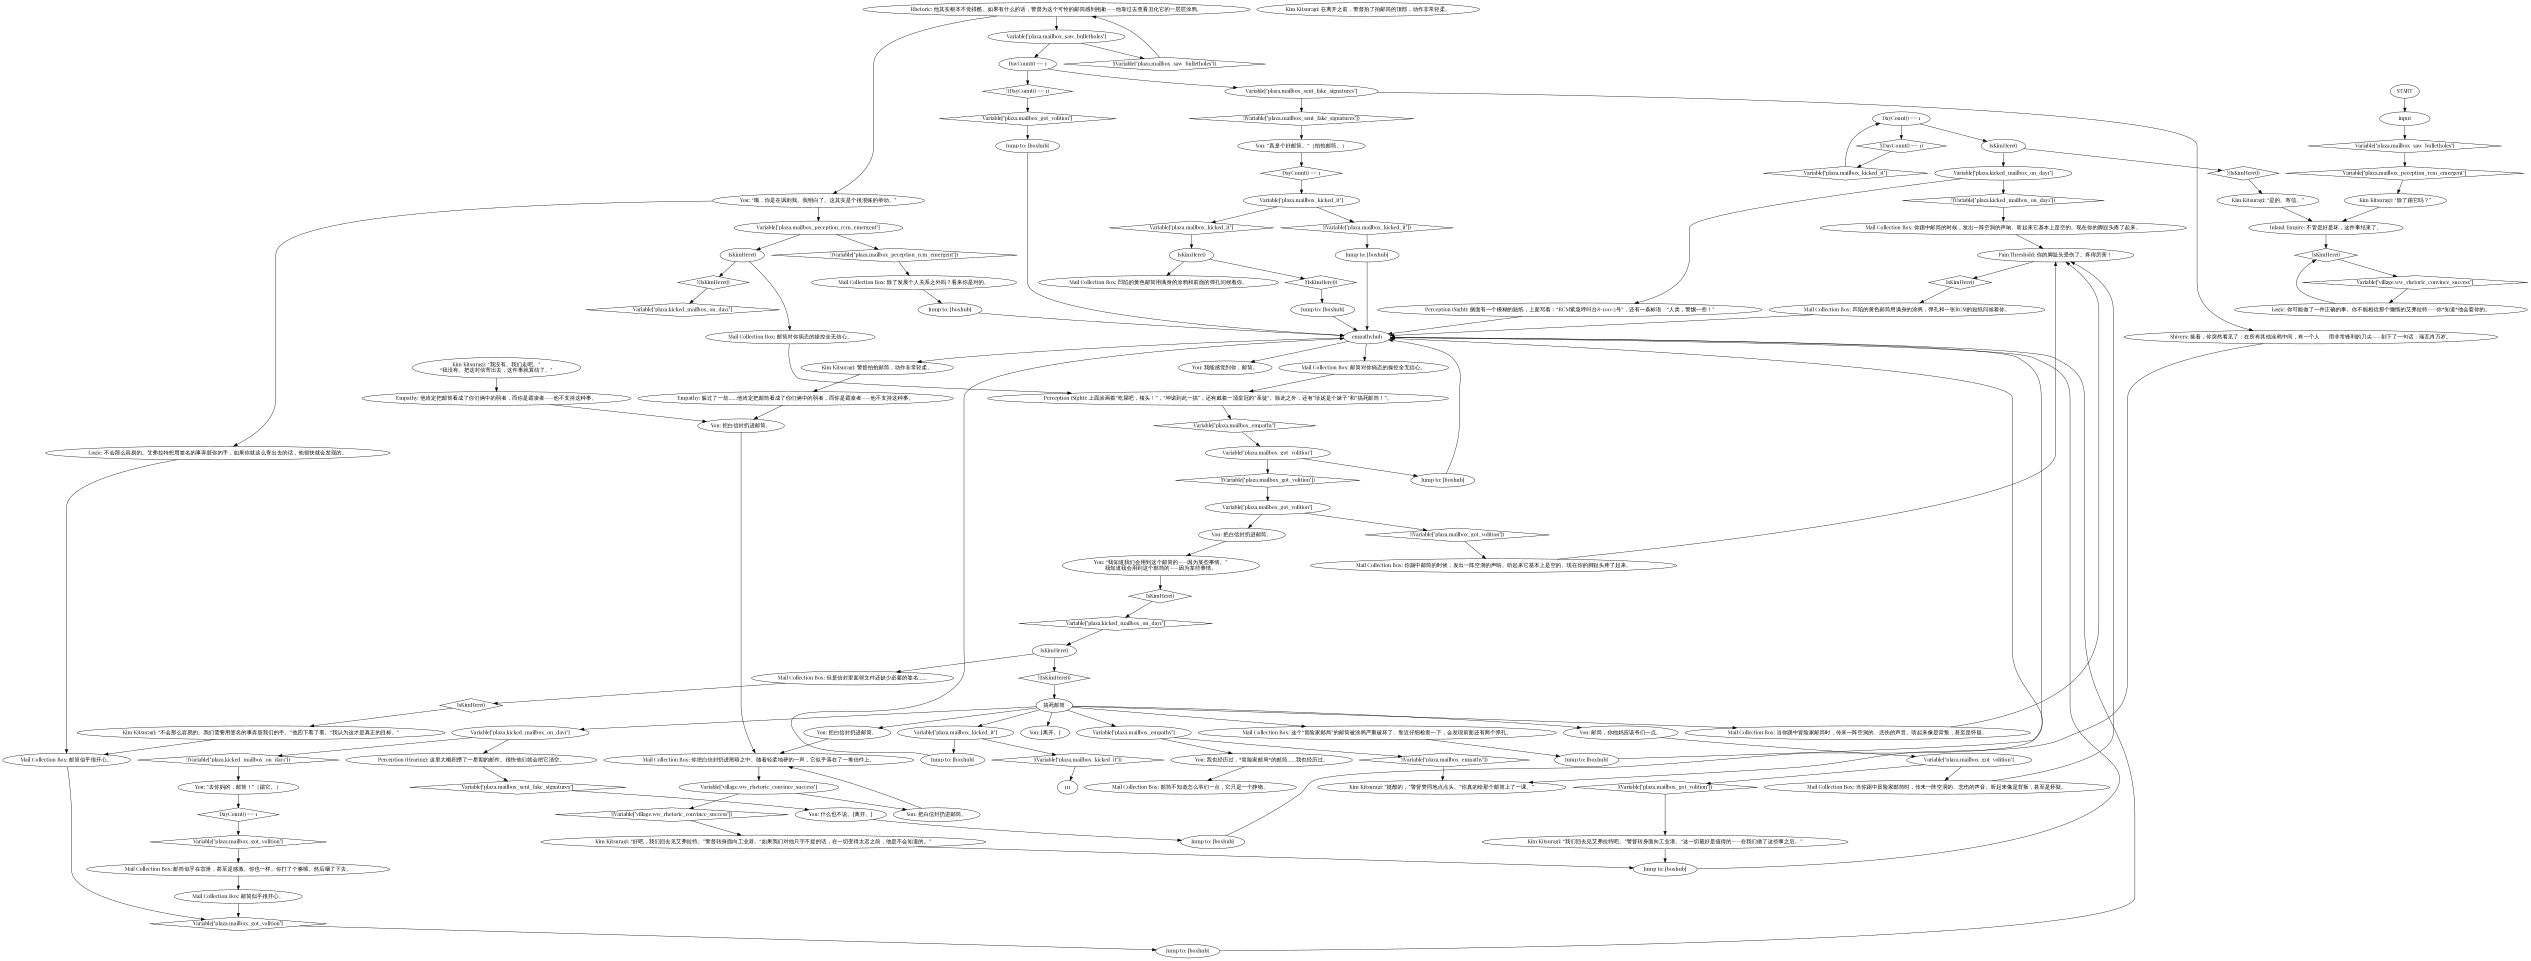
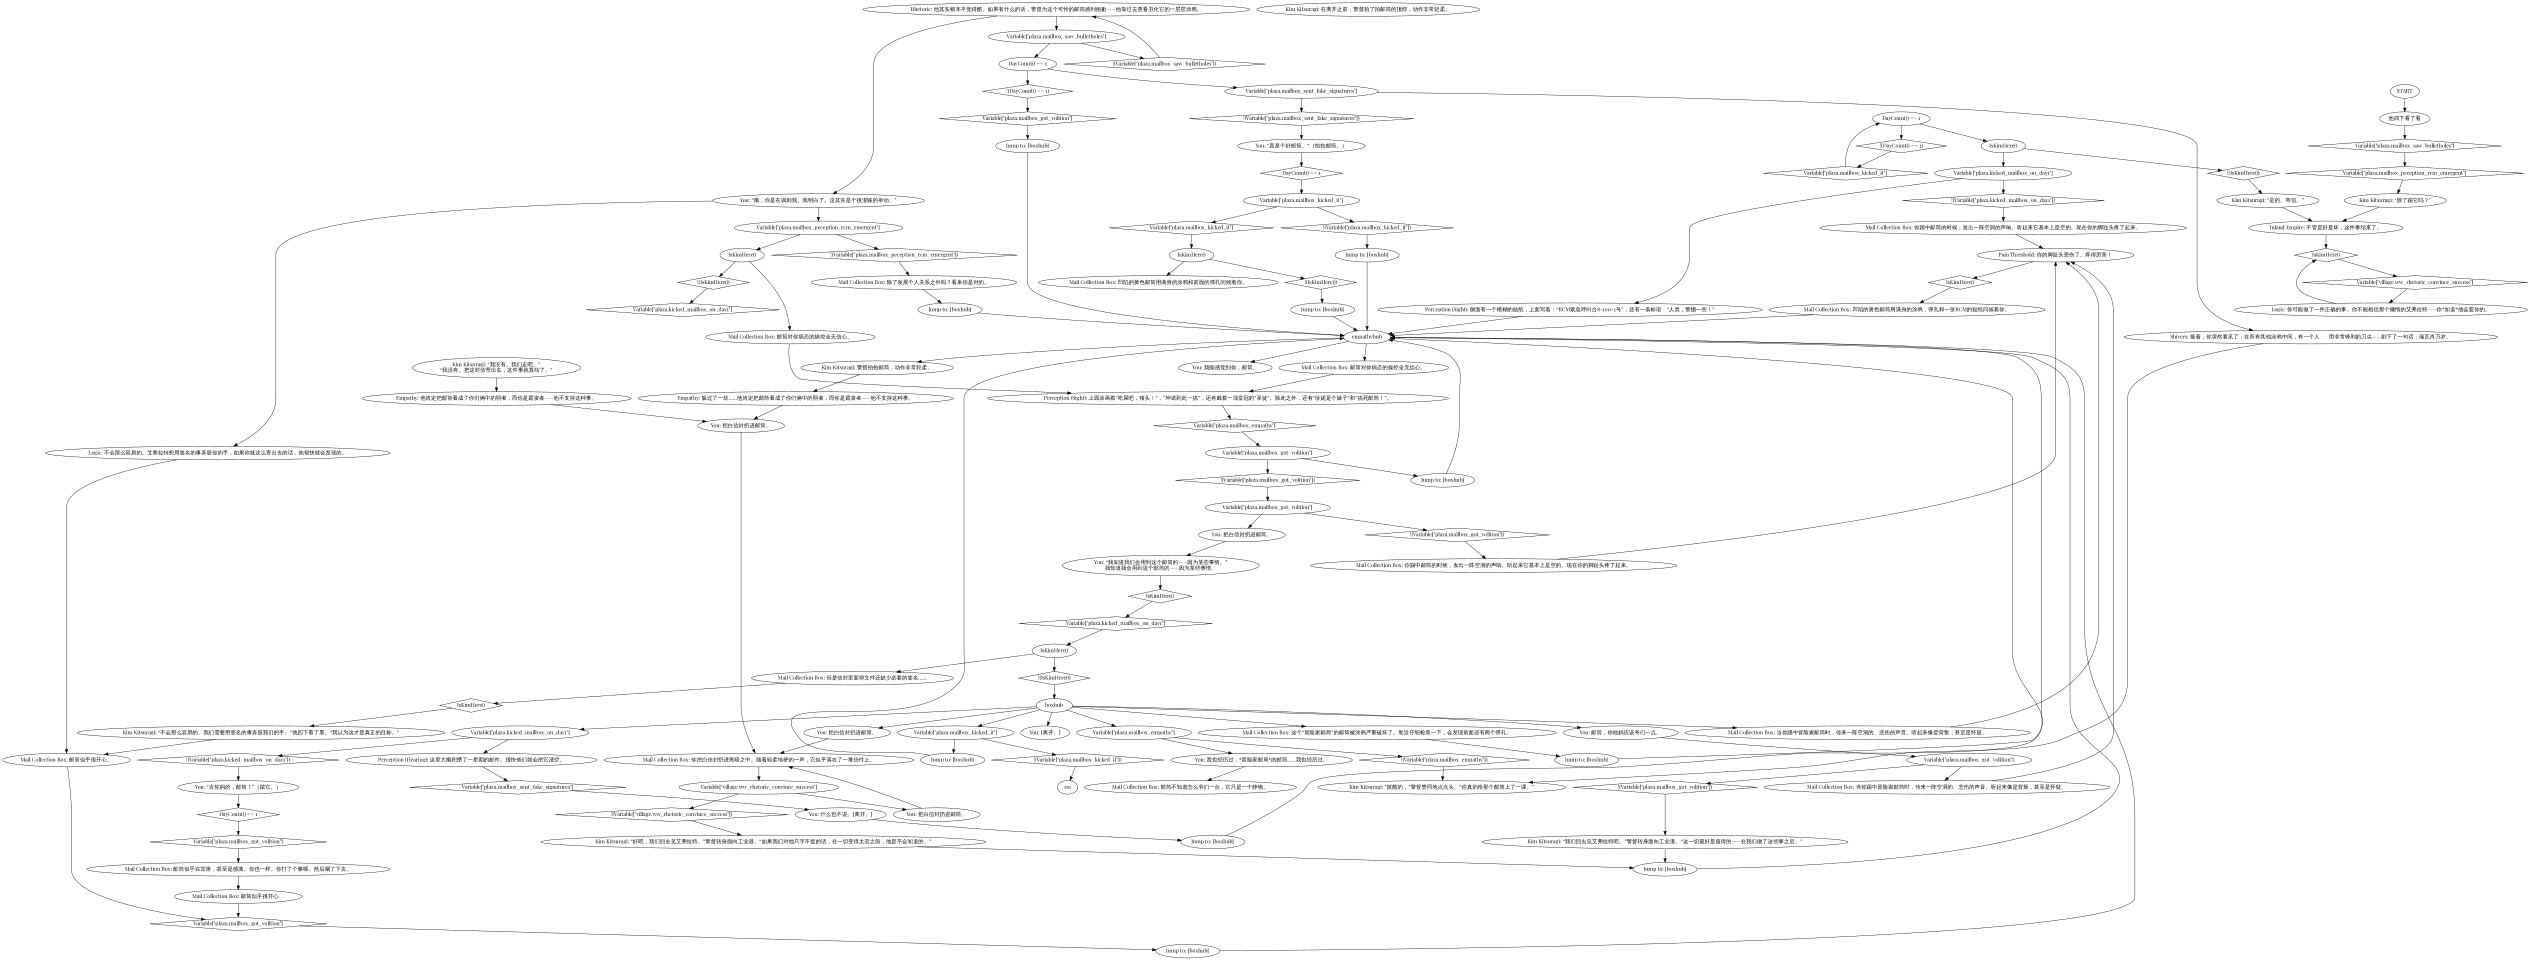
(2405, 119) -> (2405, 119)
(1054, 705) -> (1054, 705)
(1068, 787) -> (1068, 787)
